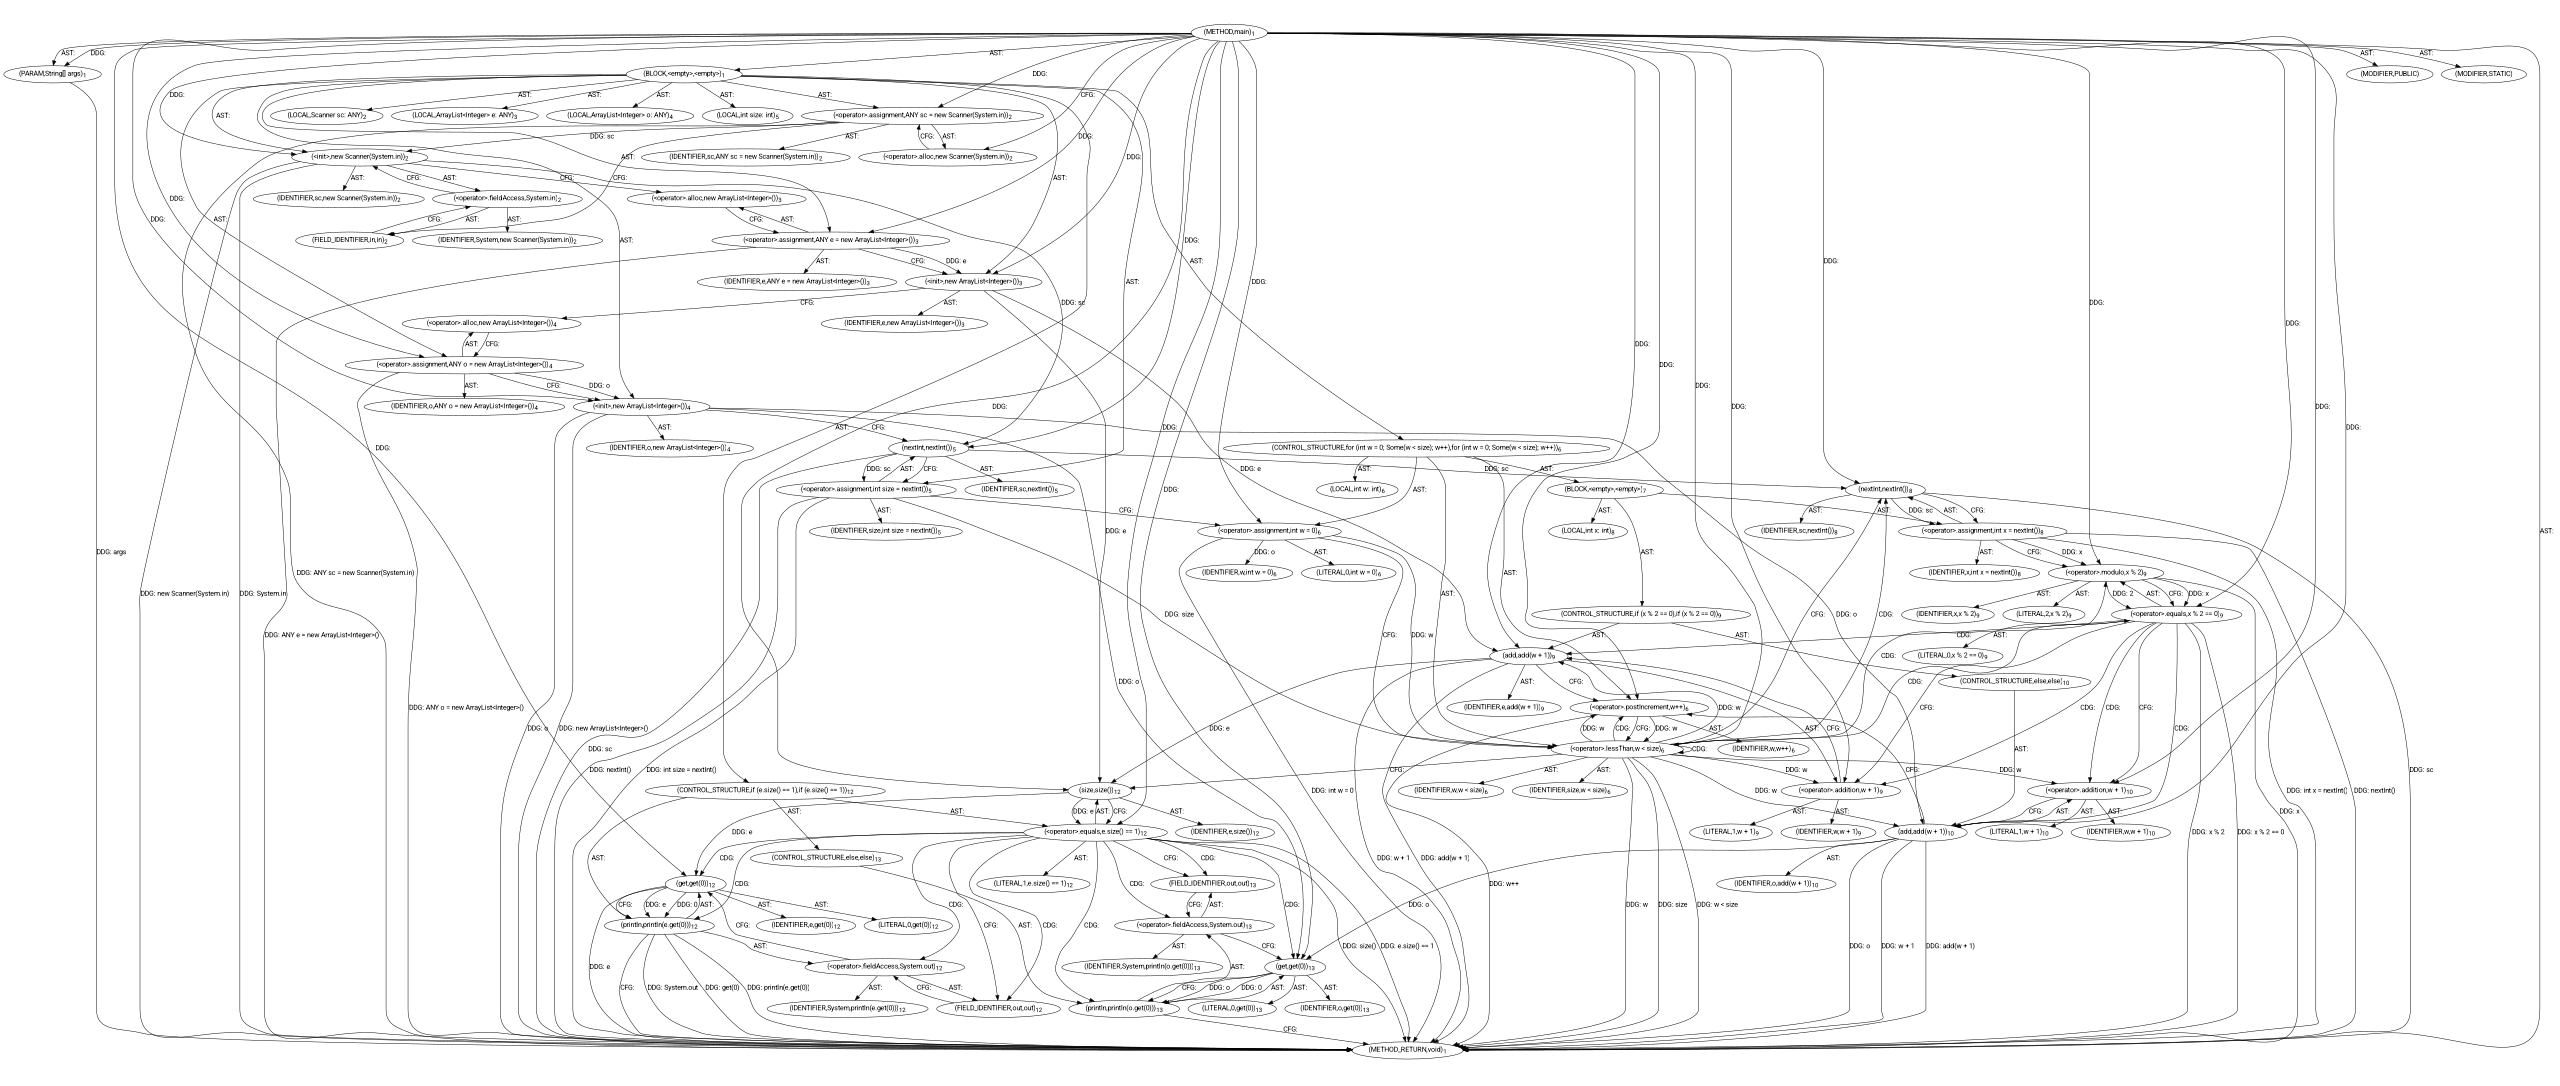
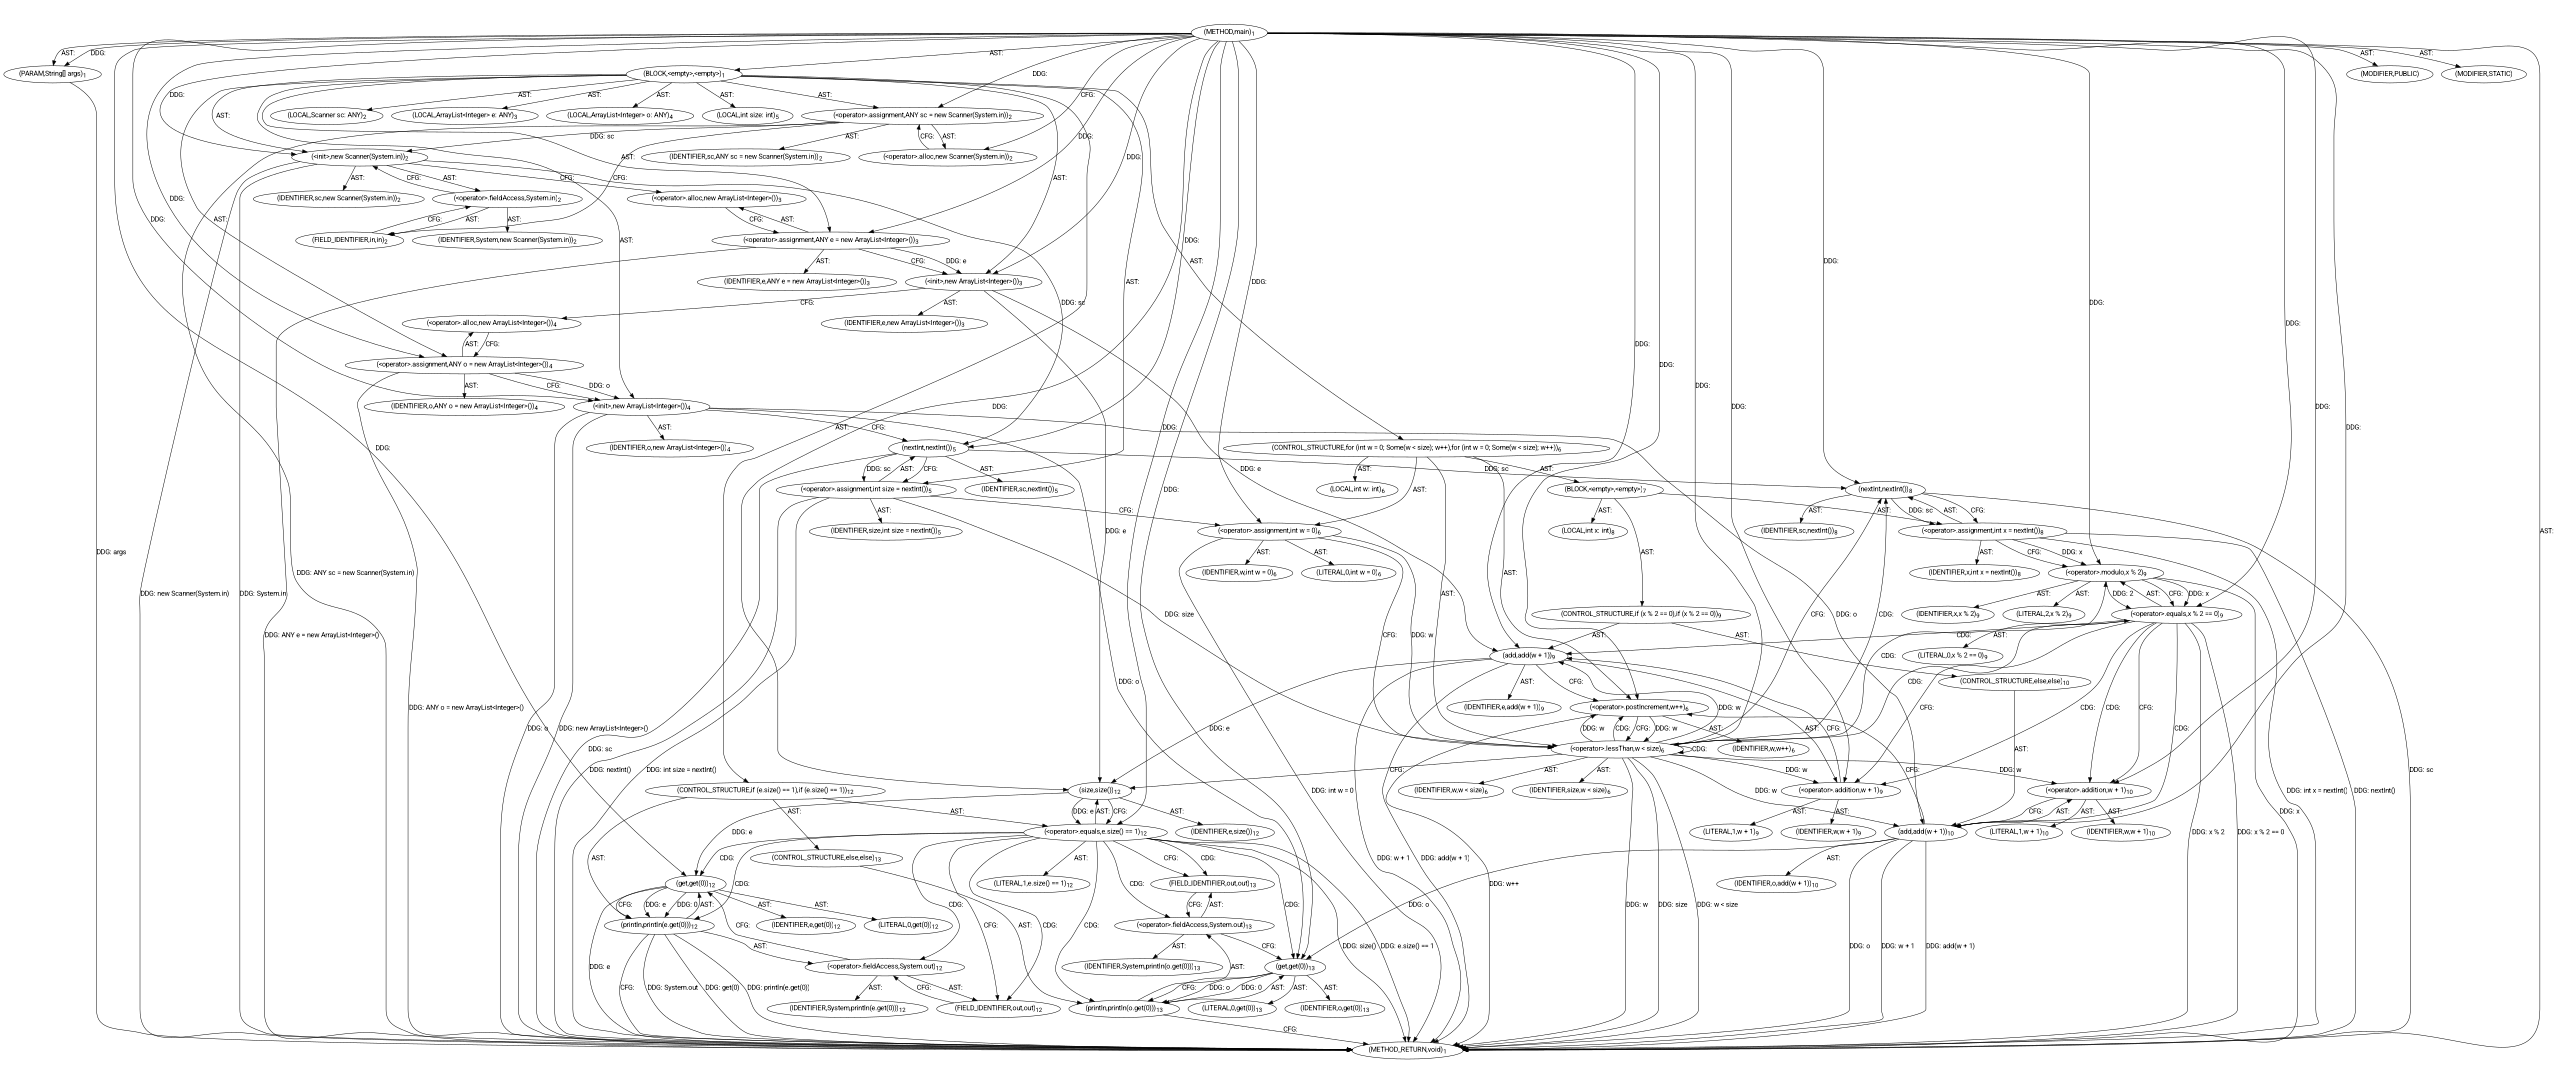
(1265, 552) -> (1265, 552)
